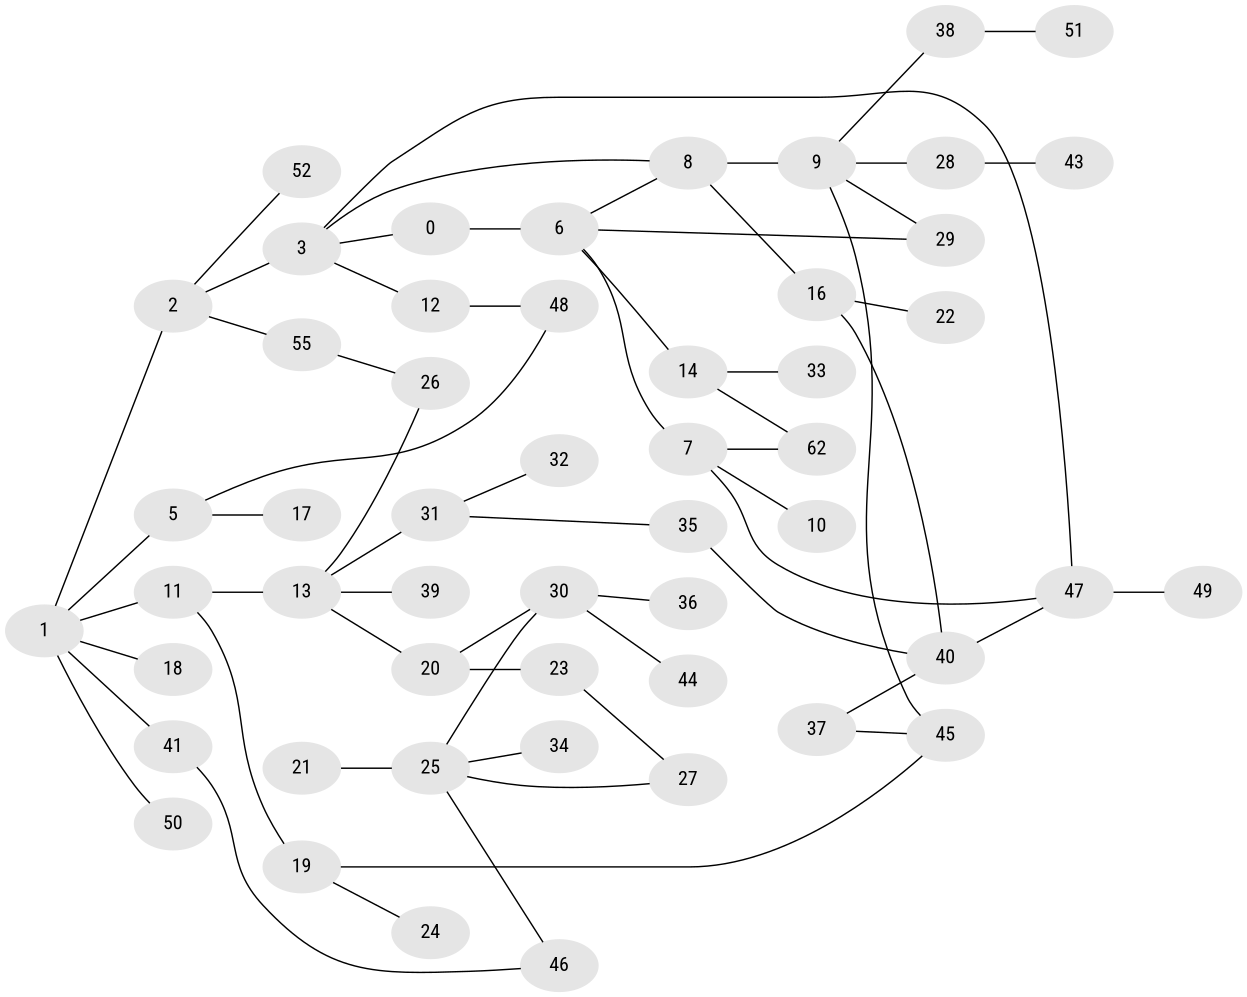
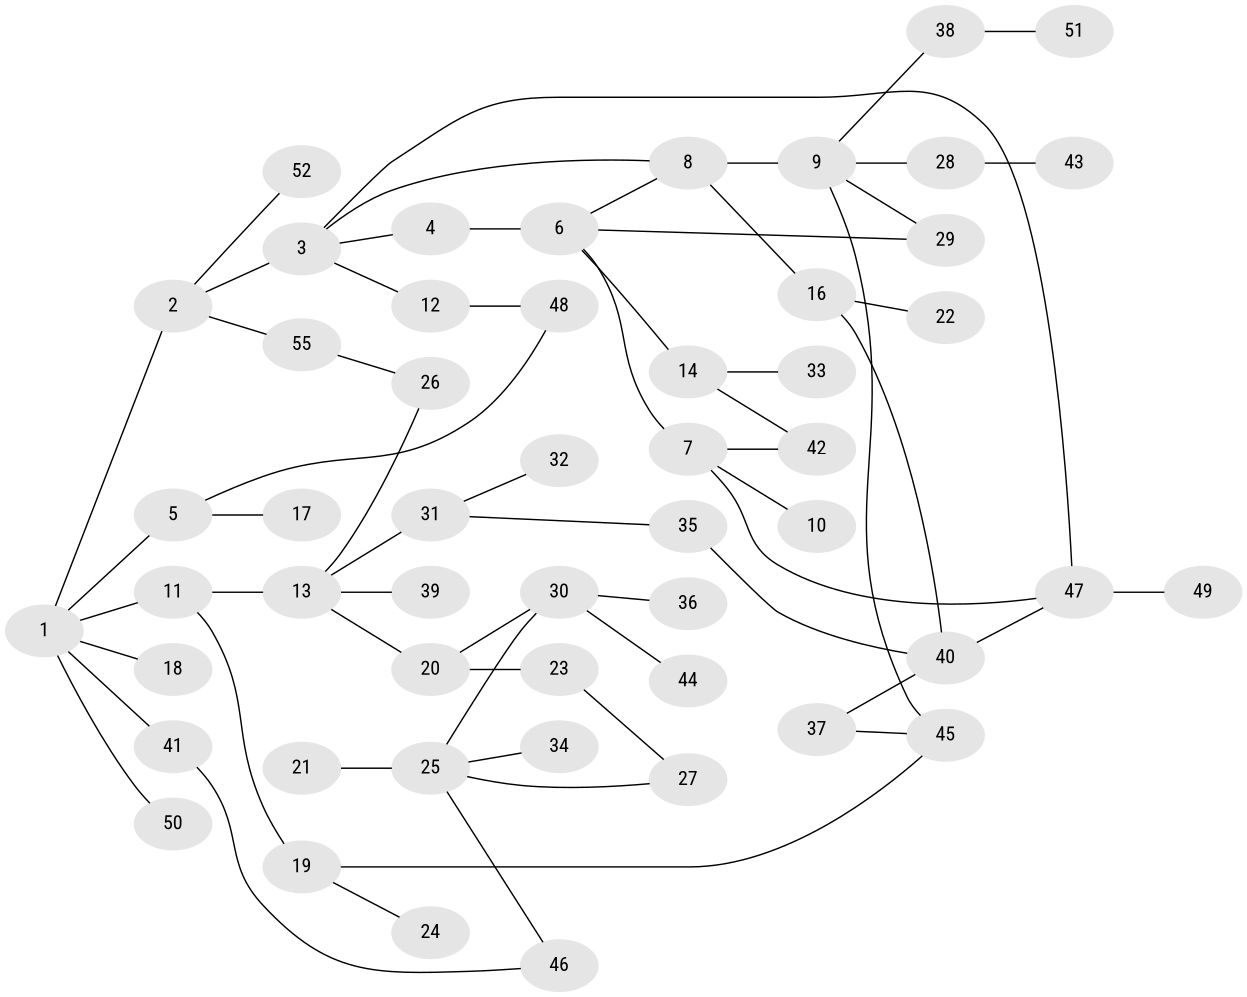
(431, 229) -> (431, 229)
(817, 449) -> (817, 449)
